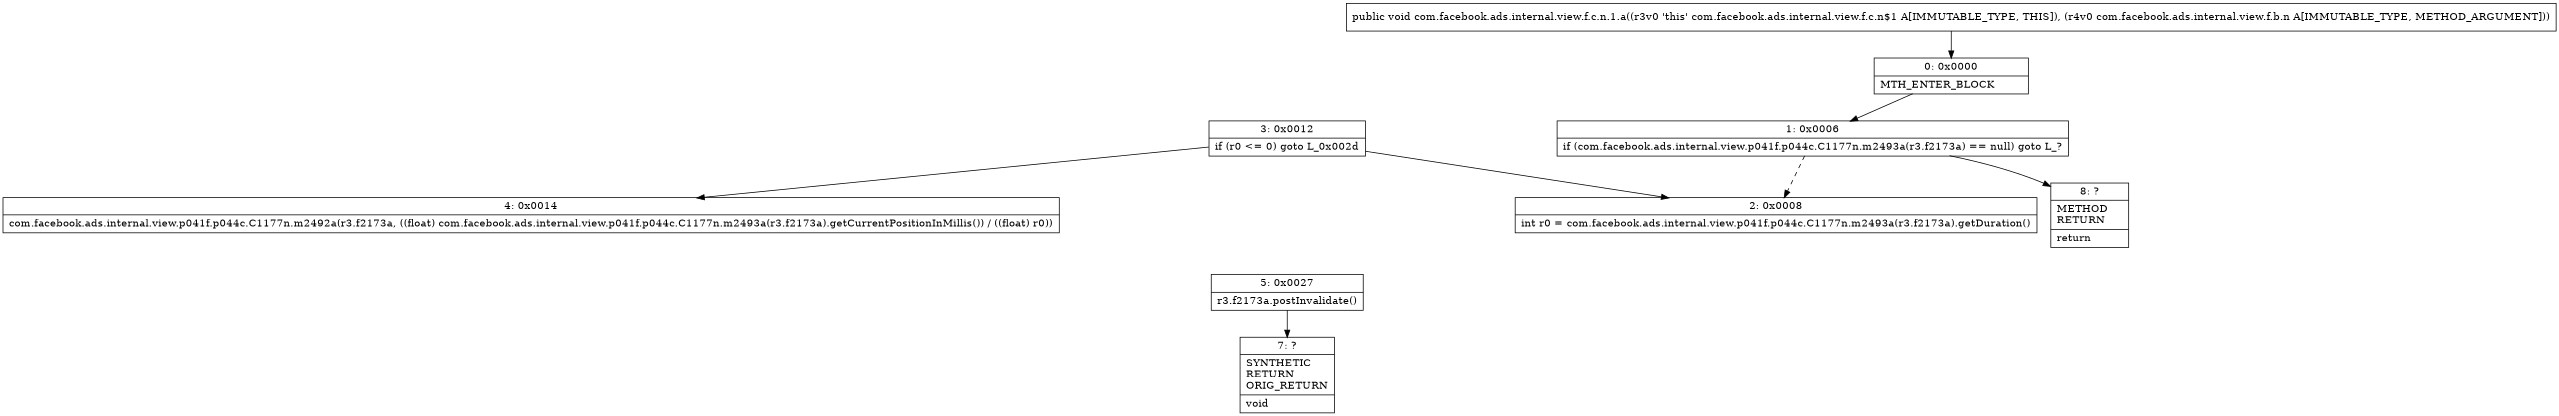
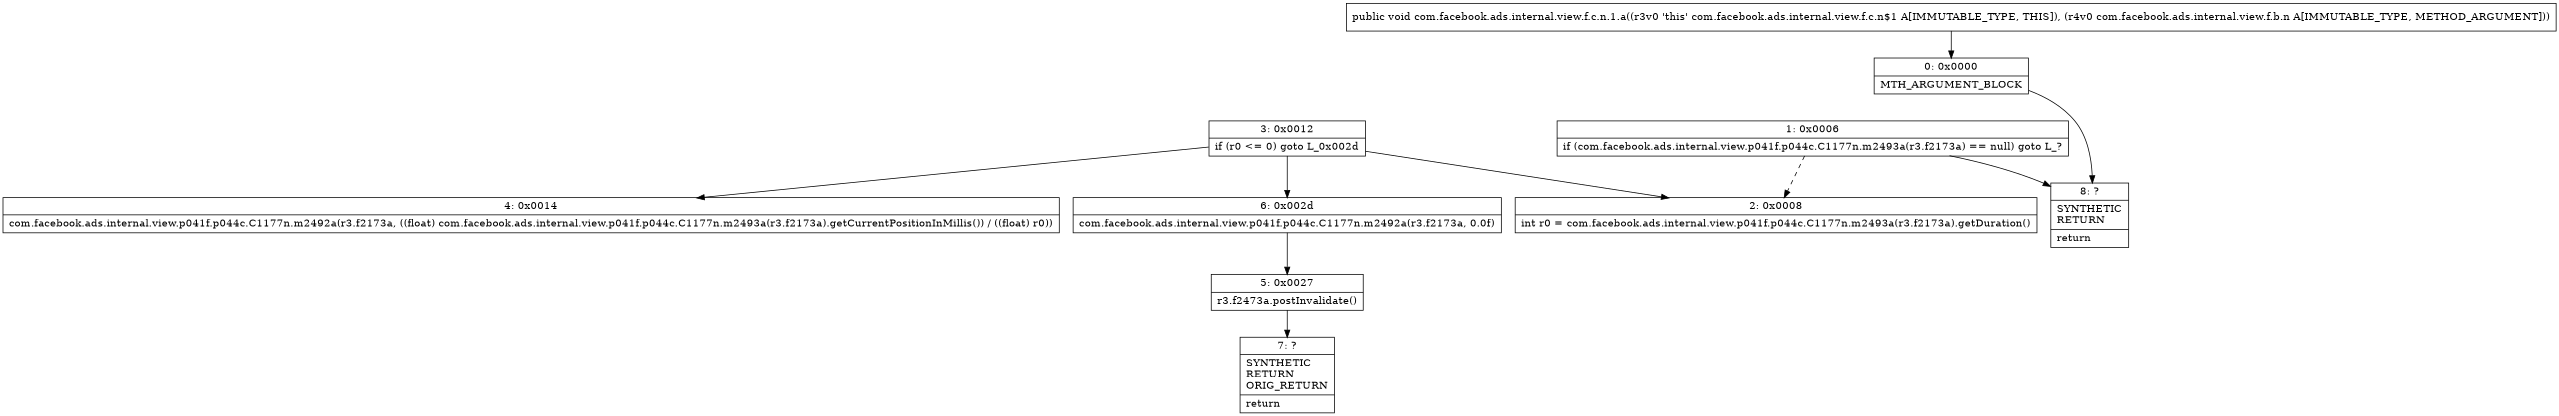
(1938, 85) -> (1951, 85)
(1885, 106) -> (2075, 122)
(2083, 209) -> (2090, 209)
none -> (1287, 215)
(1287, 301) -> (1287, 301)
(1258, 404) -> (1263, 404)
